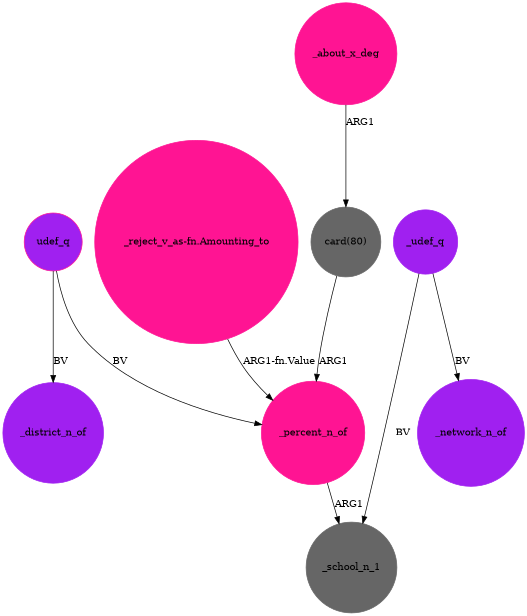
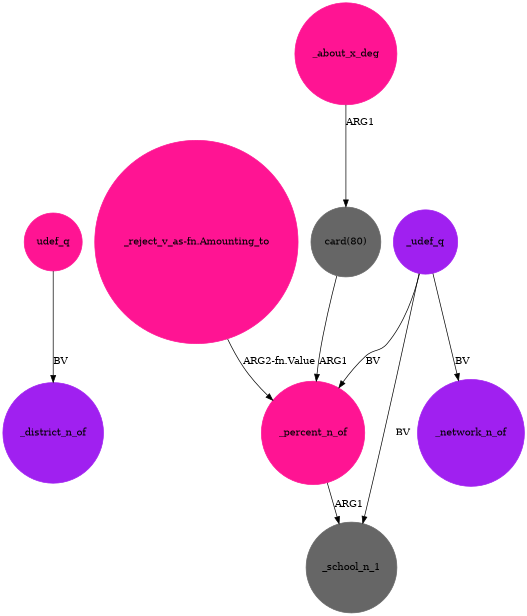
(53, 242) -> (53, 242)
(279, 362) -> (279, 362)
(130, 377) -> (393, 337)
